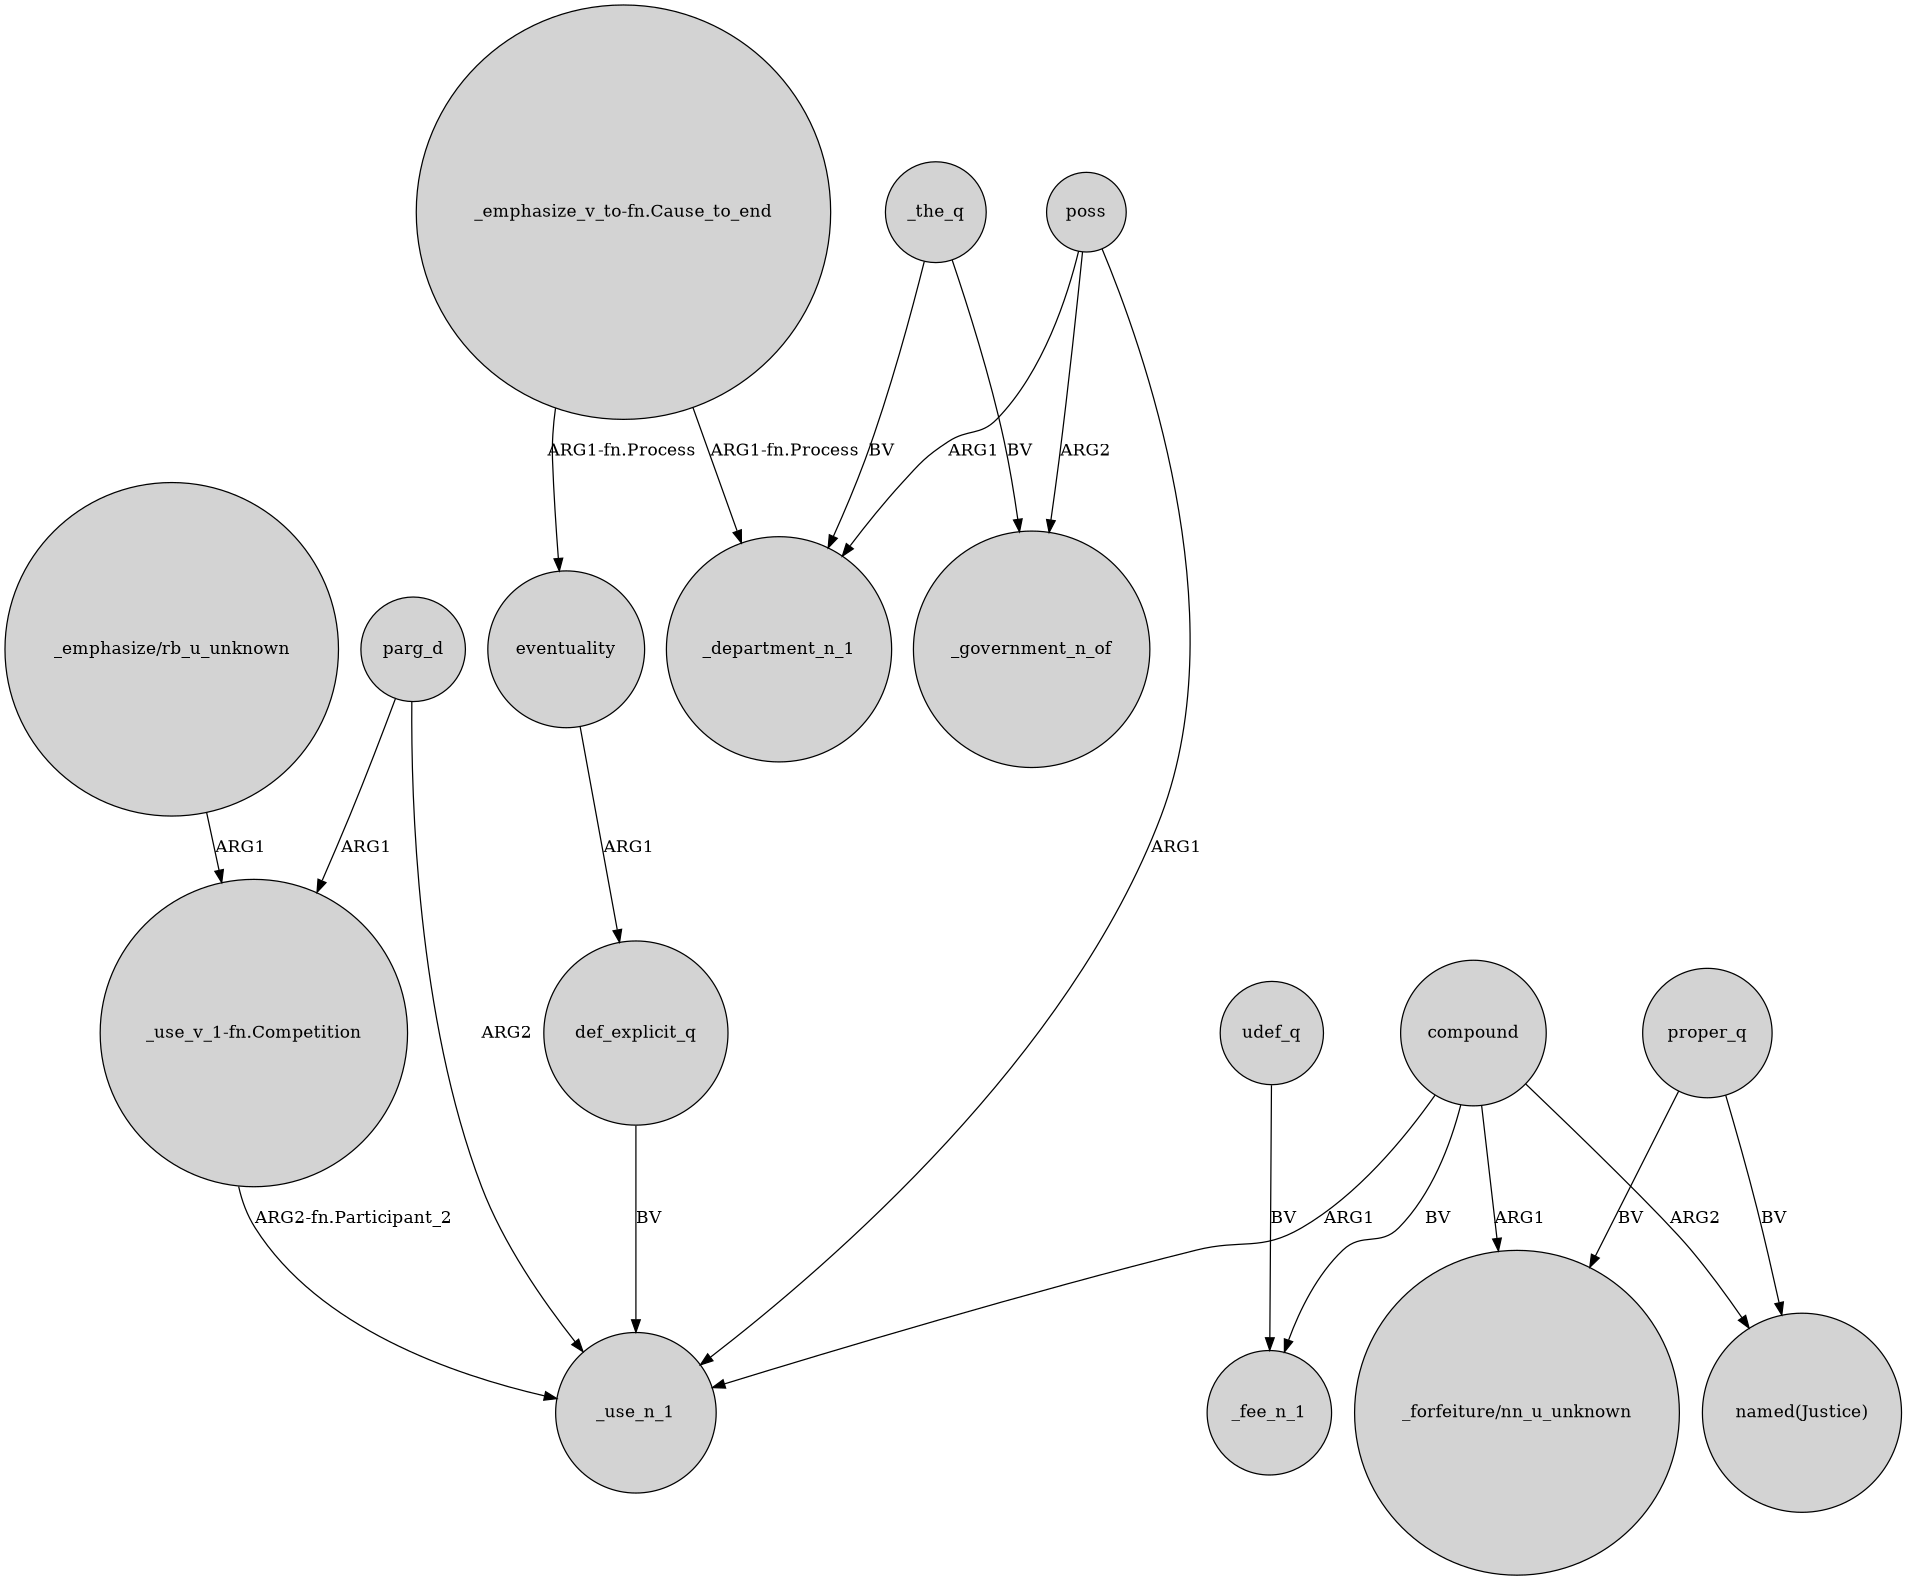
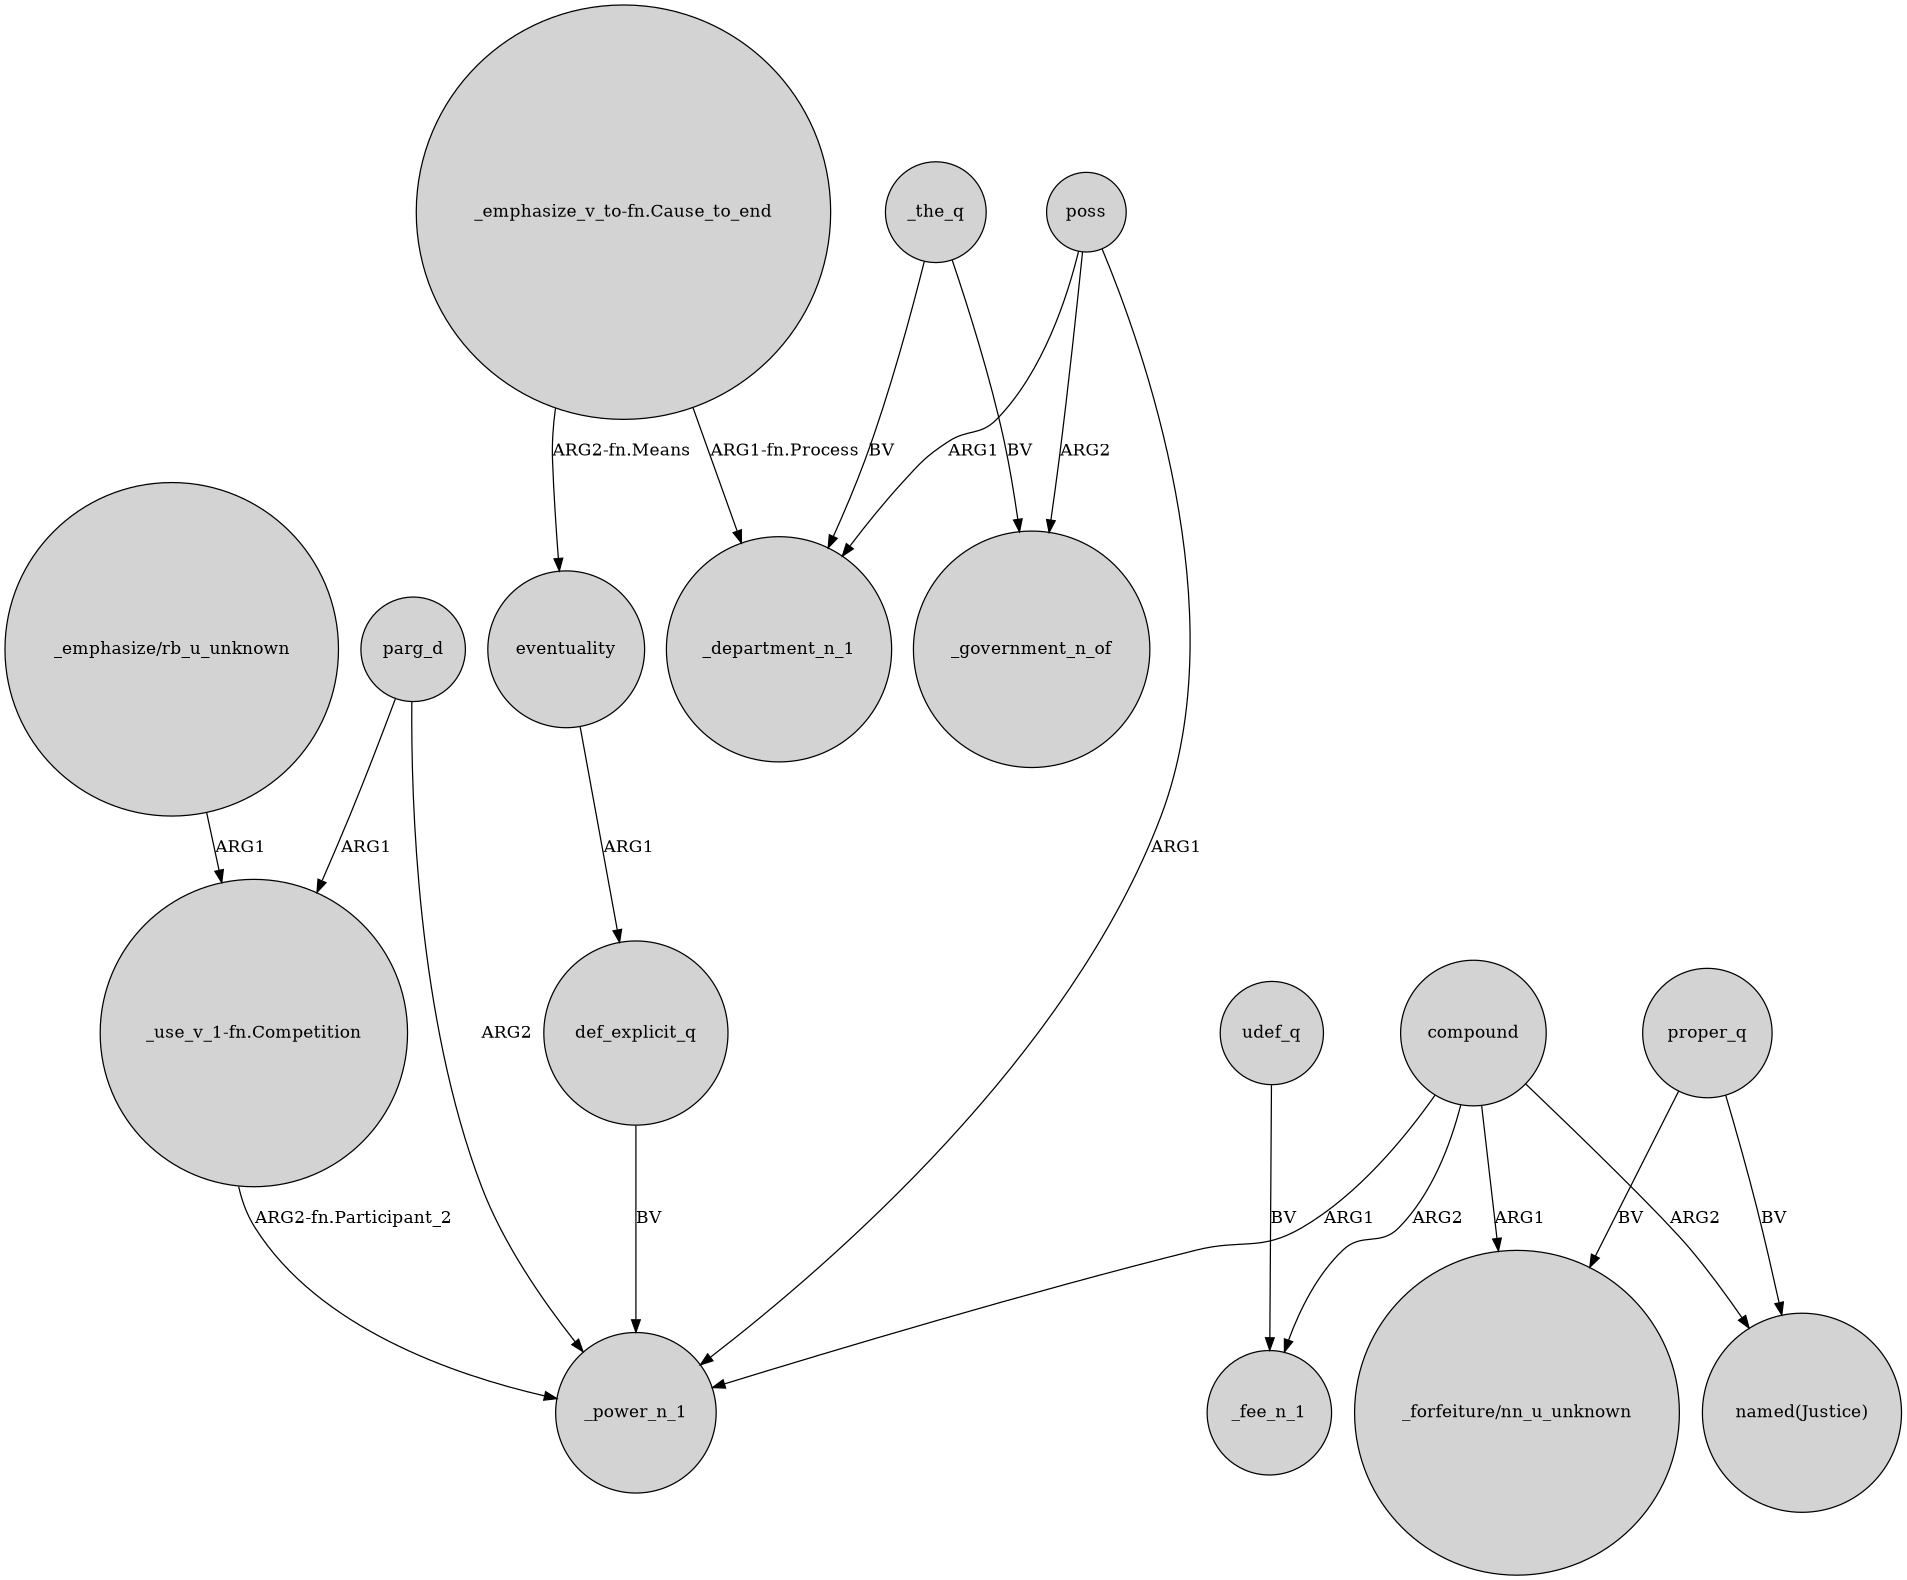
(622, 451) -> (622, 451)
(1438, 1218) -> (1438, 1218)
(636, 1413) -> (636, 1413)
